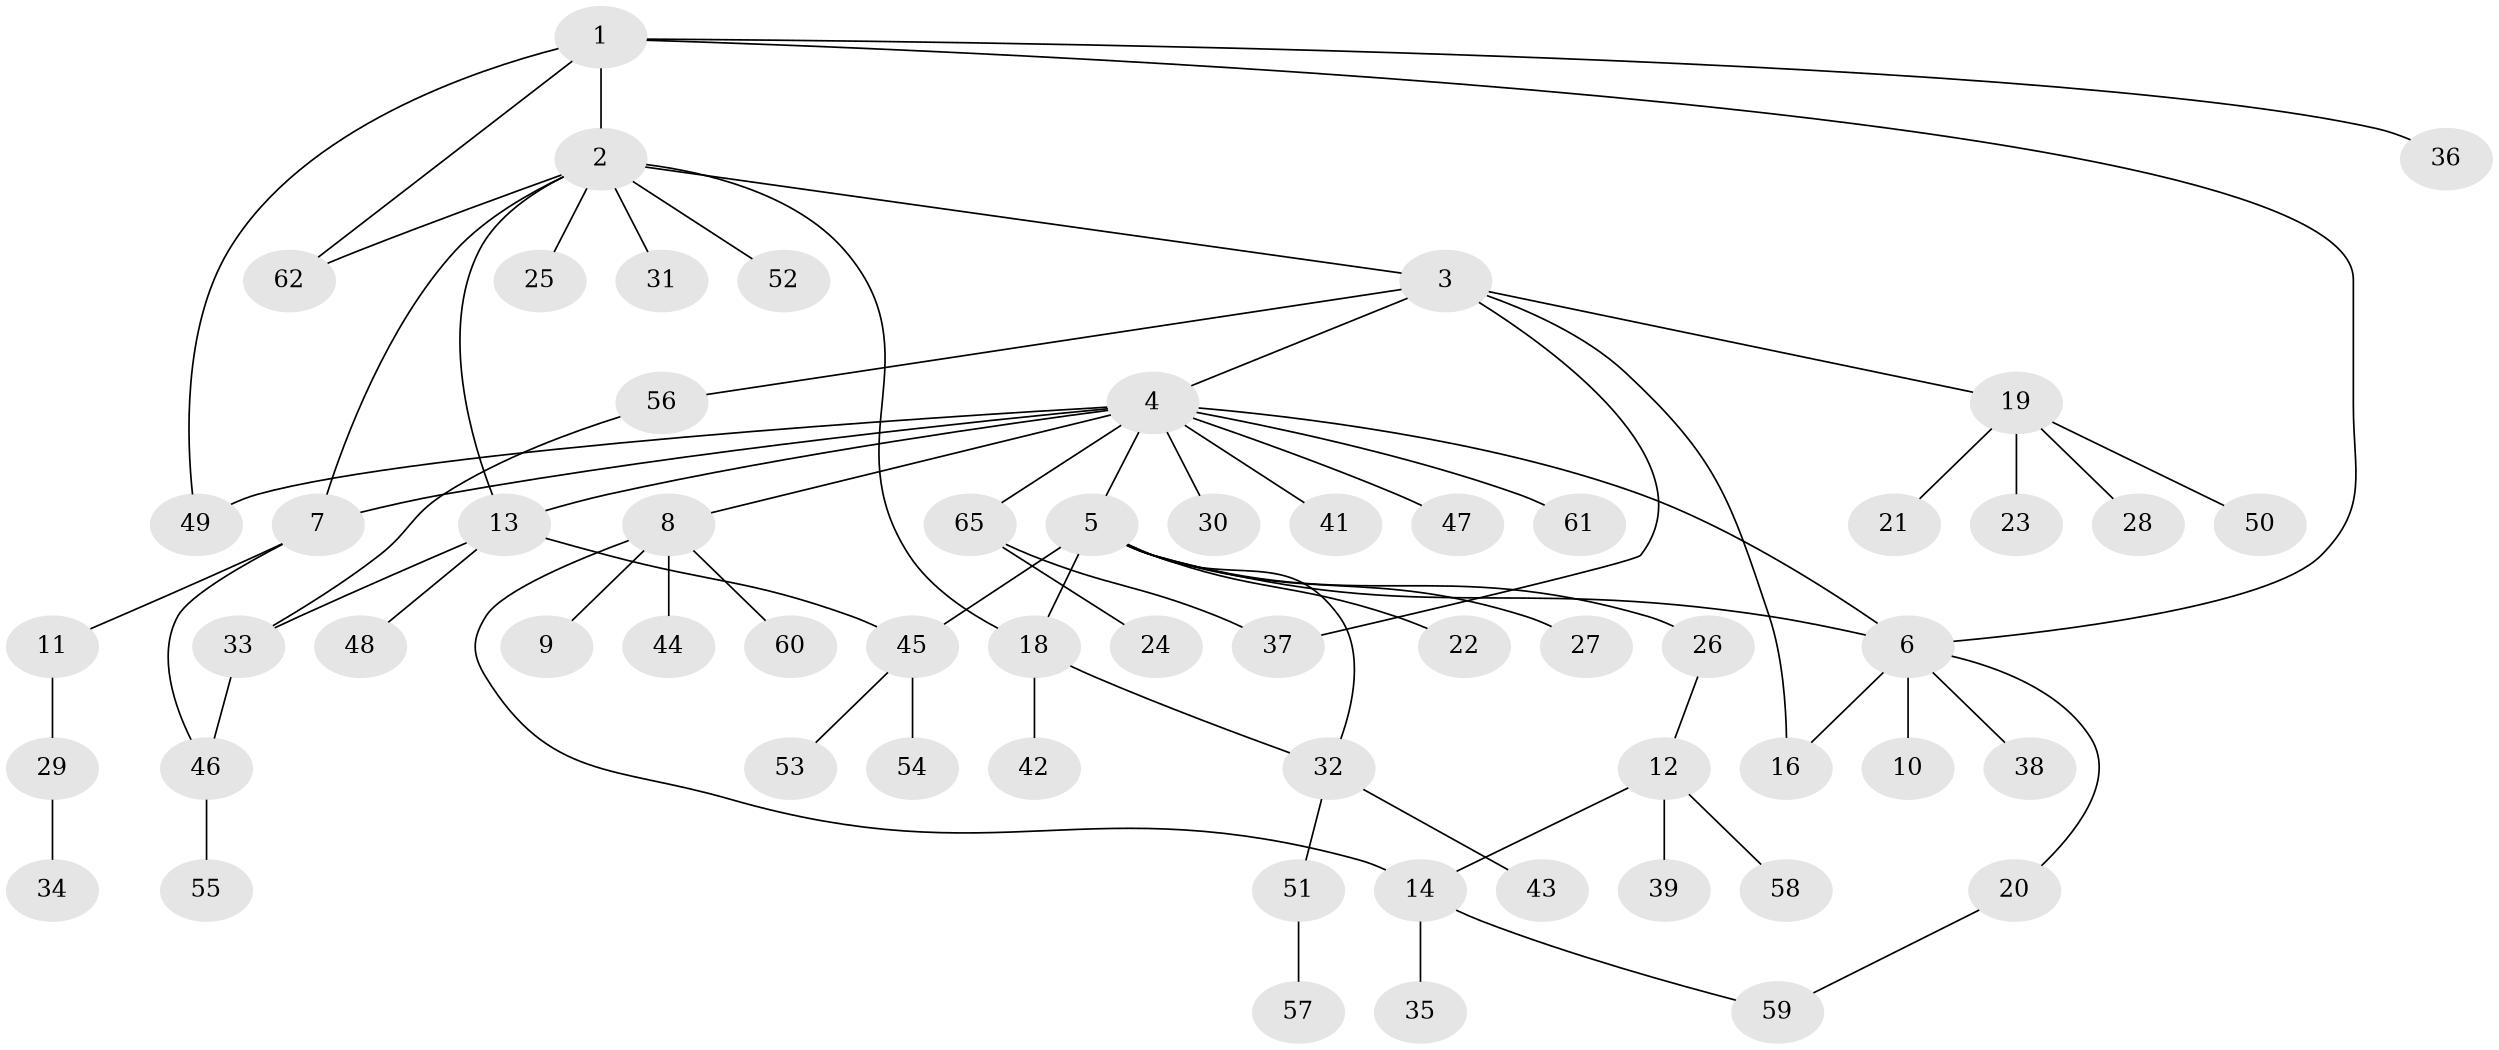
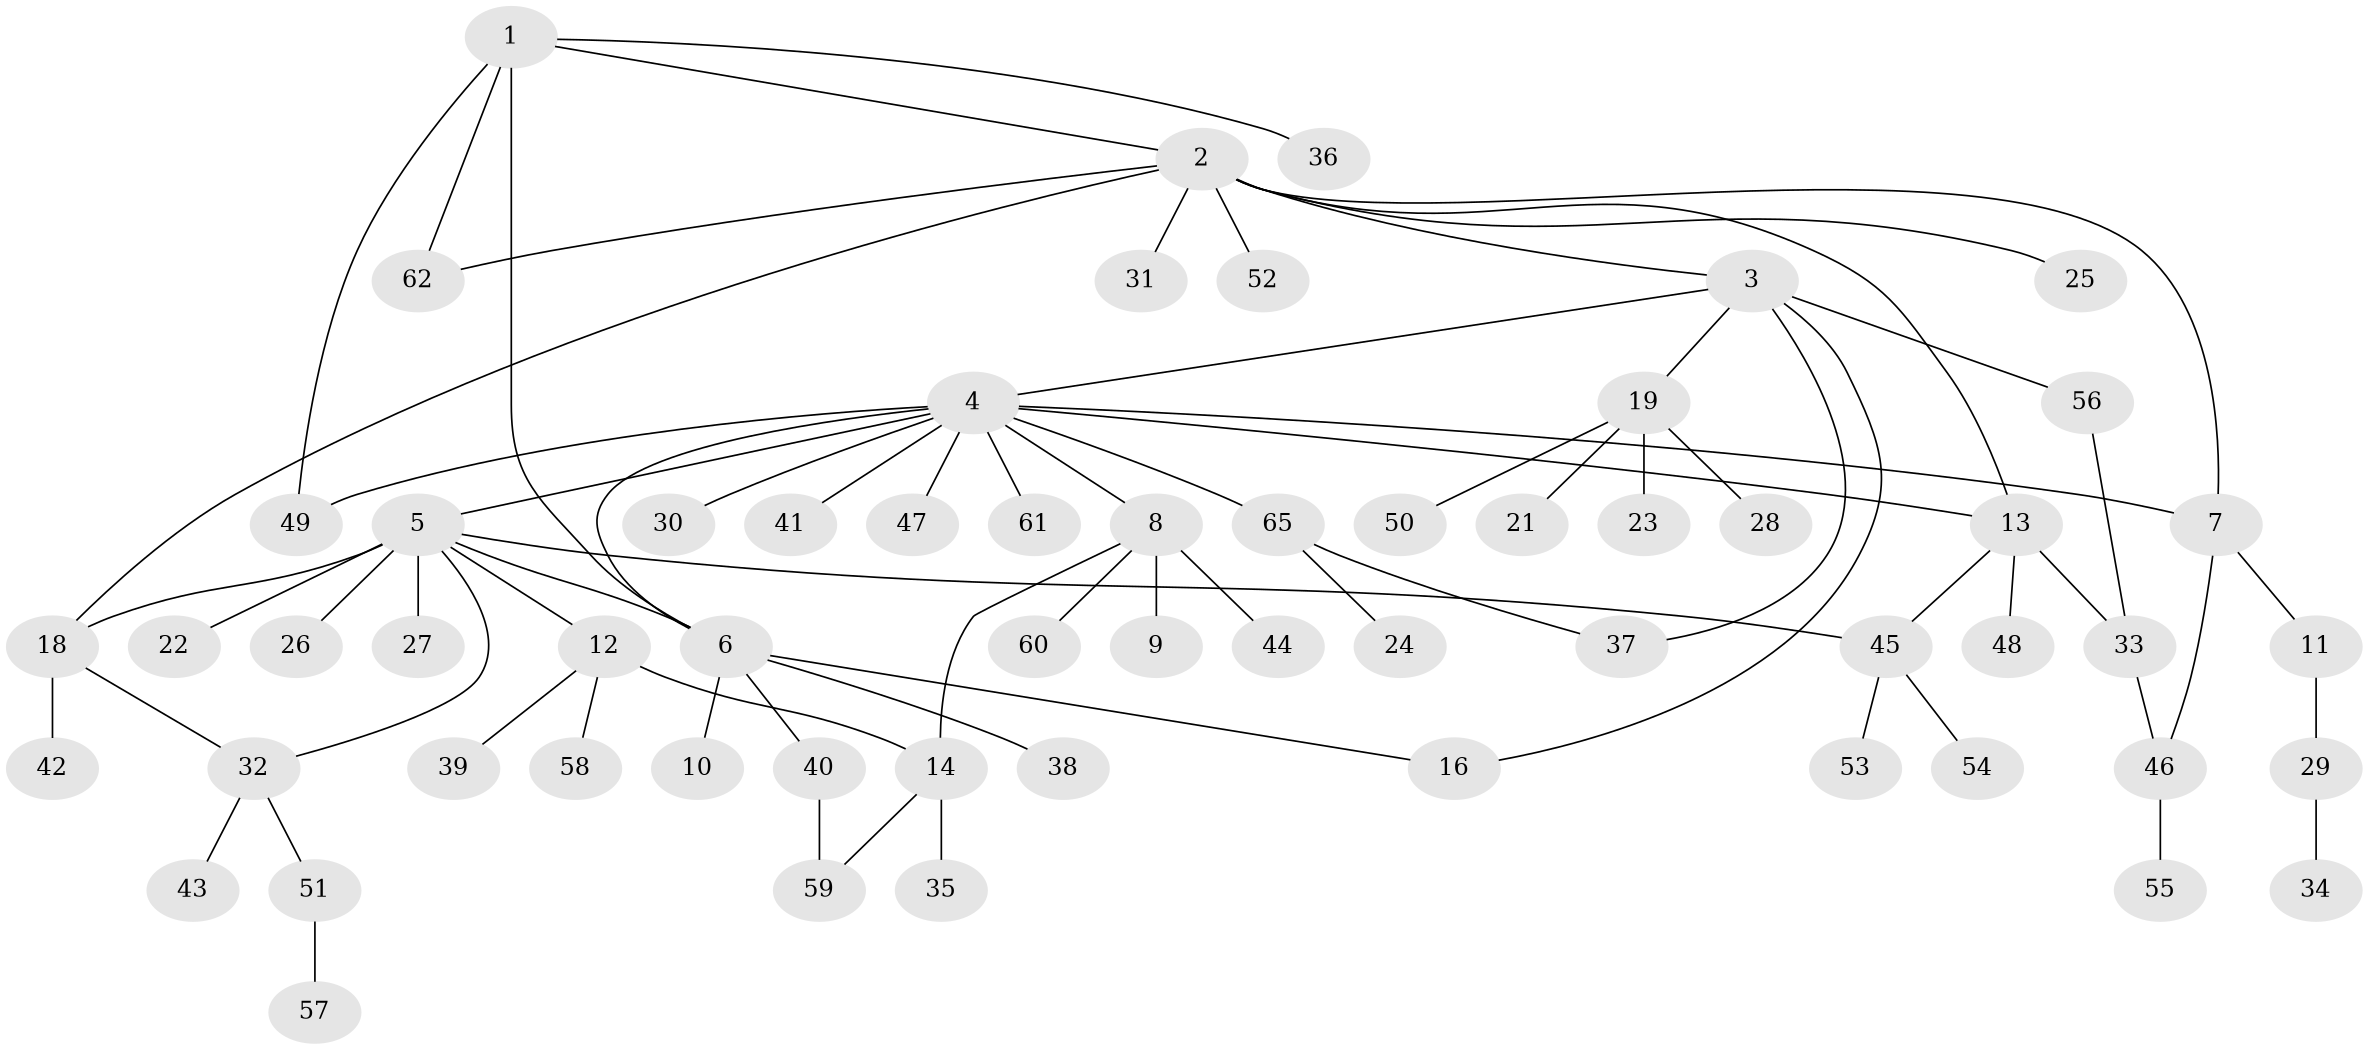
(1686, 707) -> (511, 586)
(2015, 891) -> (819, 769)
